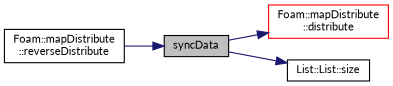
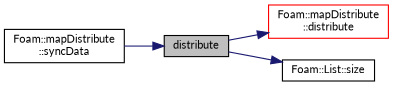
(64, 46) -> (64, 46)
(196, 46) -> (196, 46)
(328, 70) -> (328, 70)
